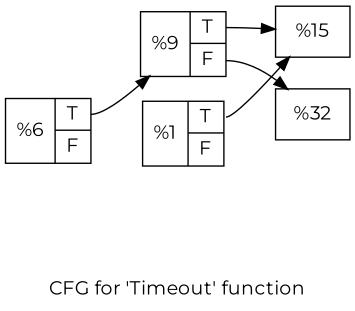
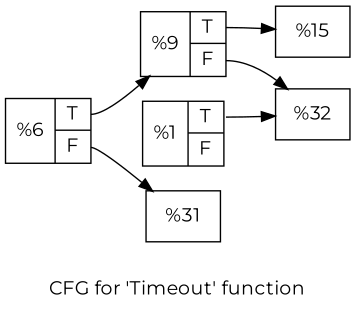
(255, 94) -> (244, 117)
none -> (183, 216)
